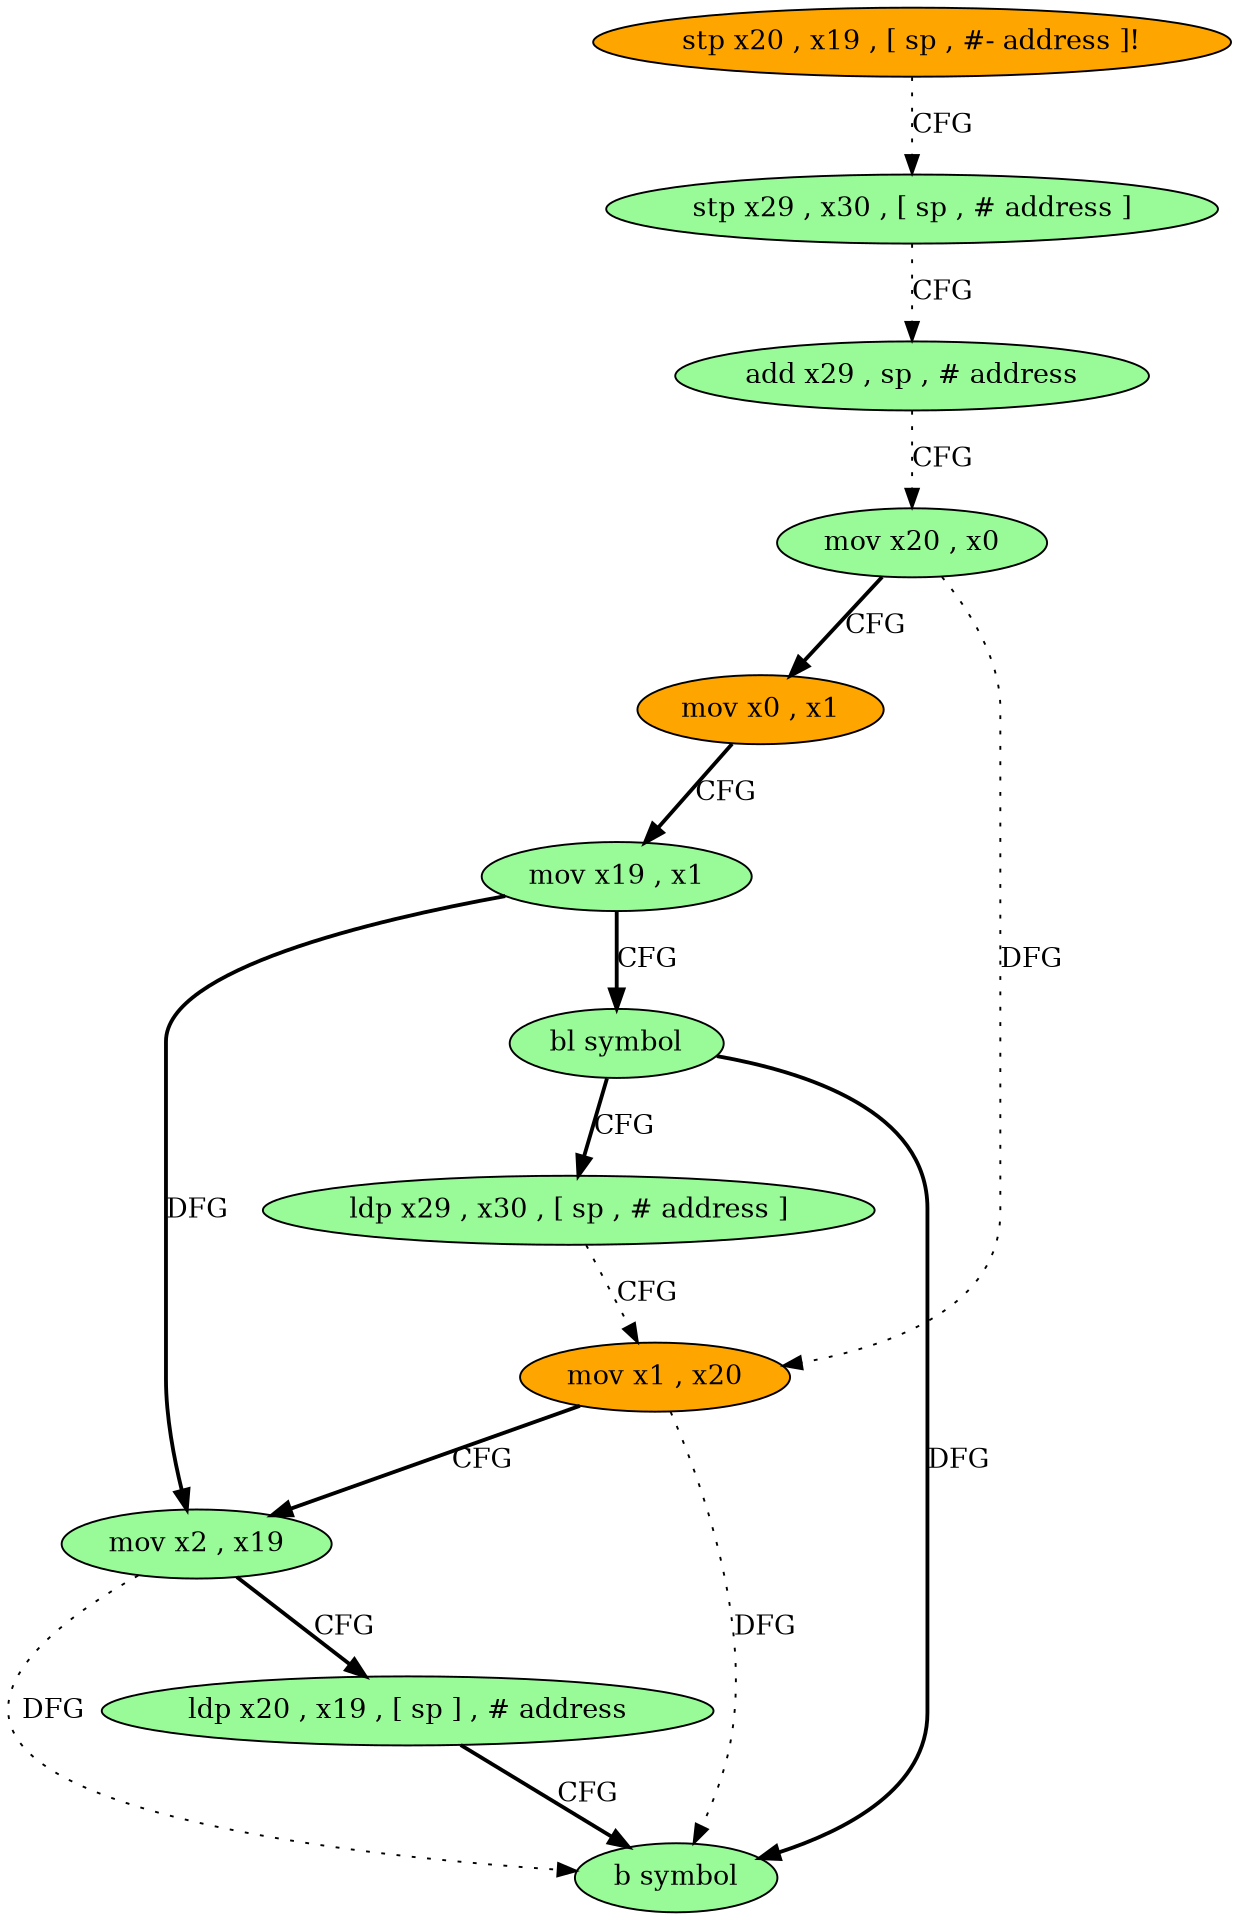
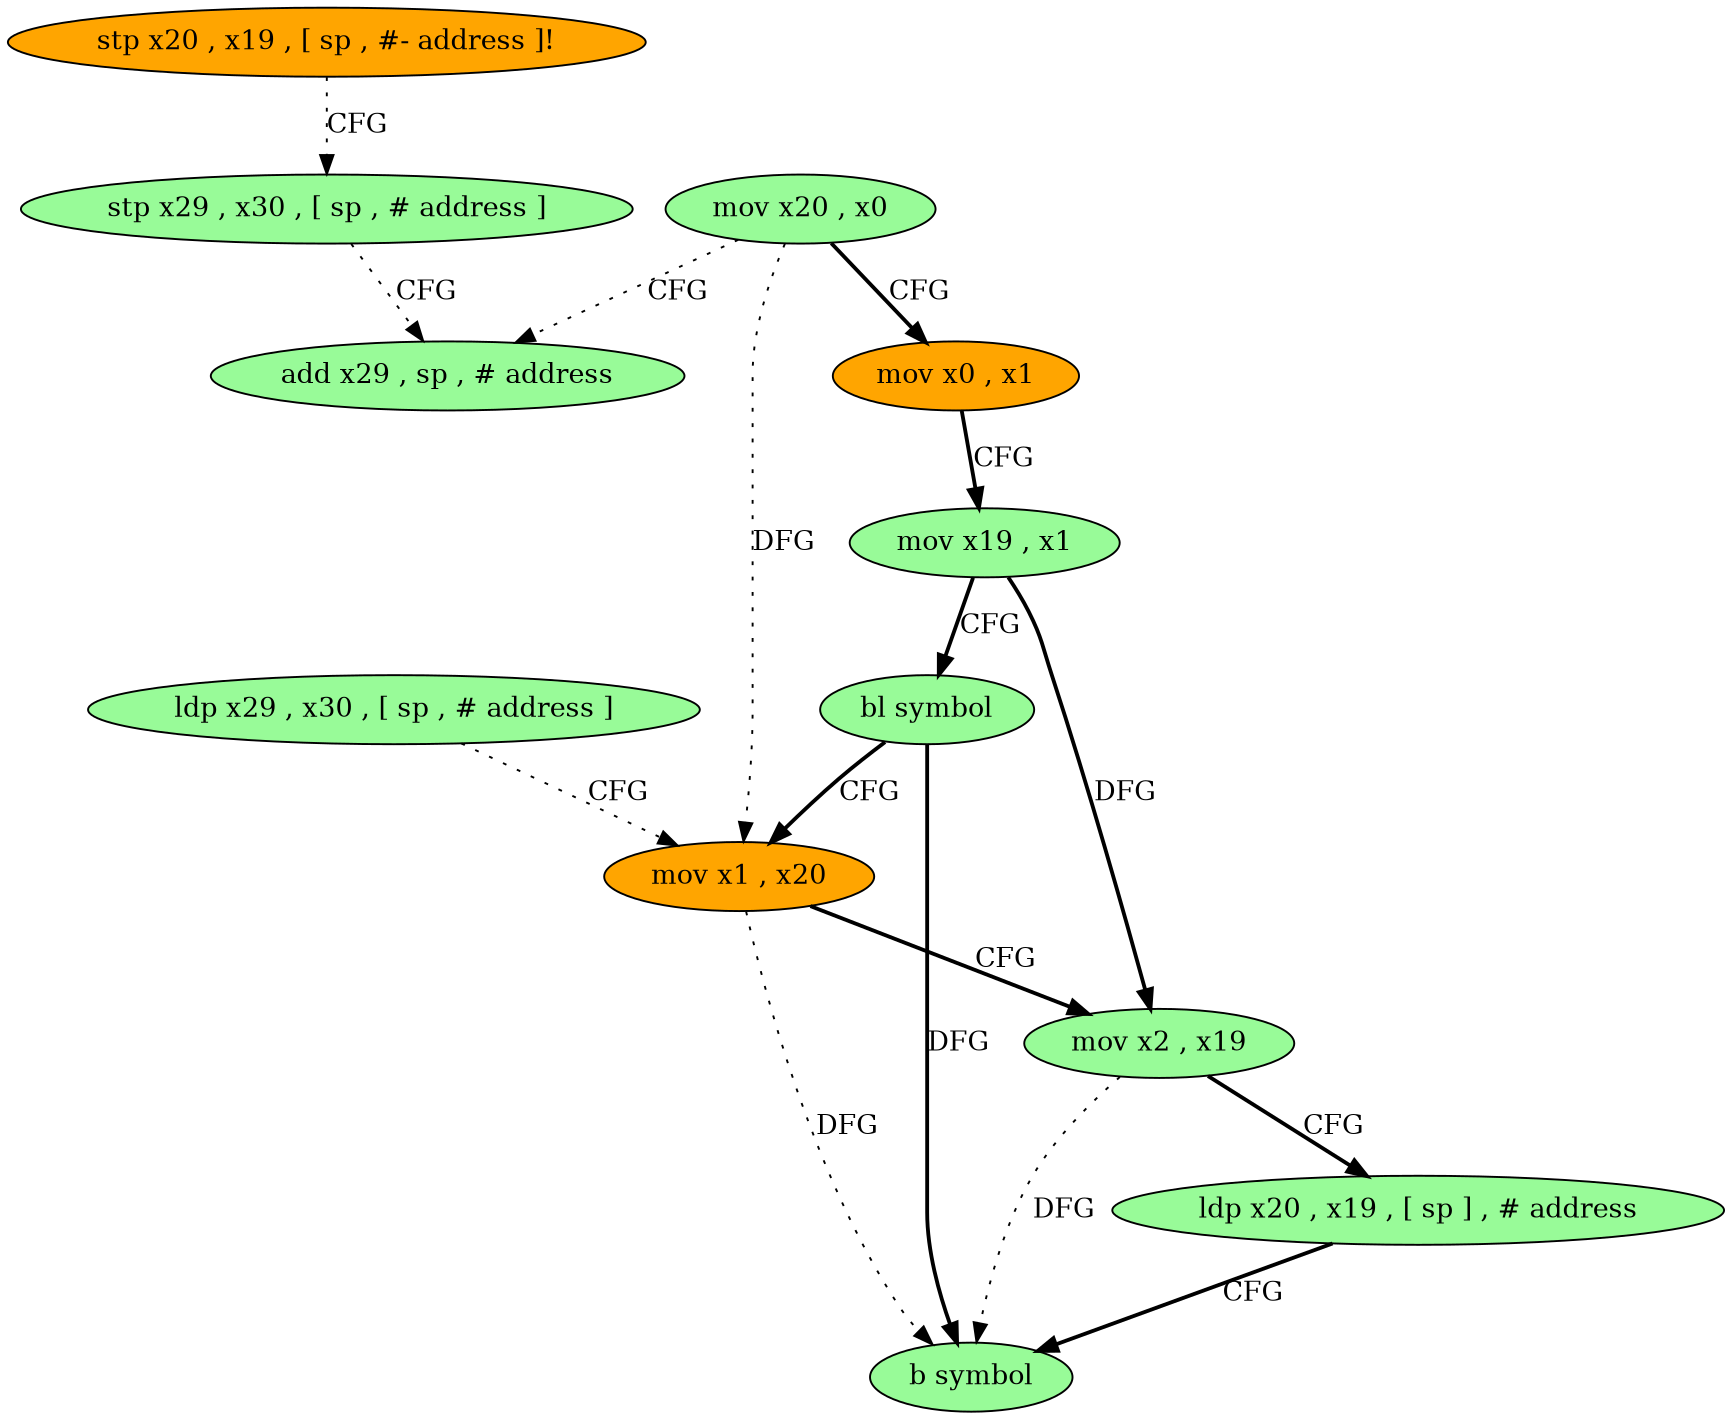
(912, 450) -> (636, 287)
(595, 1118) -> (833, 784)
